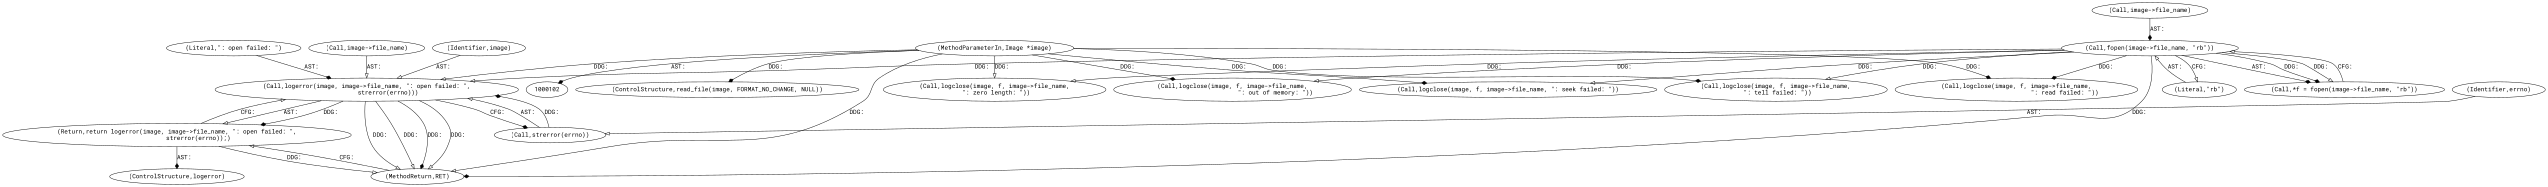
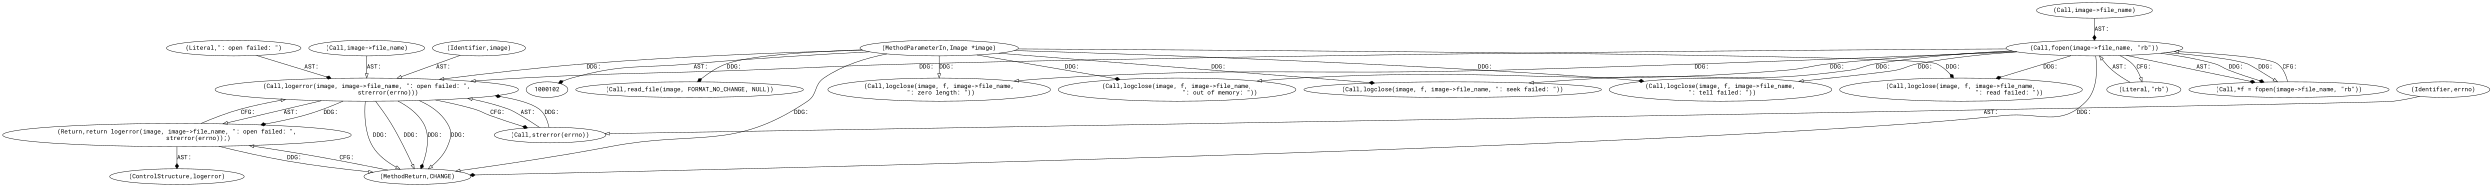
(717, 90) -> (690, 90)
(417, 177) -> (417, 177)
